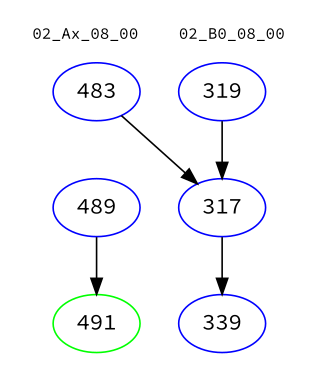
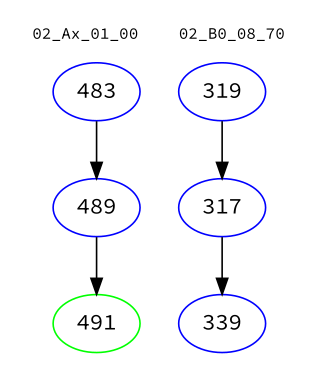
(86, 35) -> (86, 35)
(233, 35) -> (233, 35)
(142, 134) -> (97, 142)
